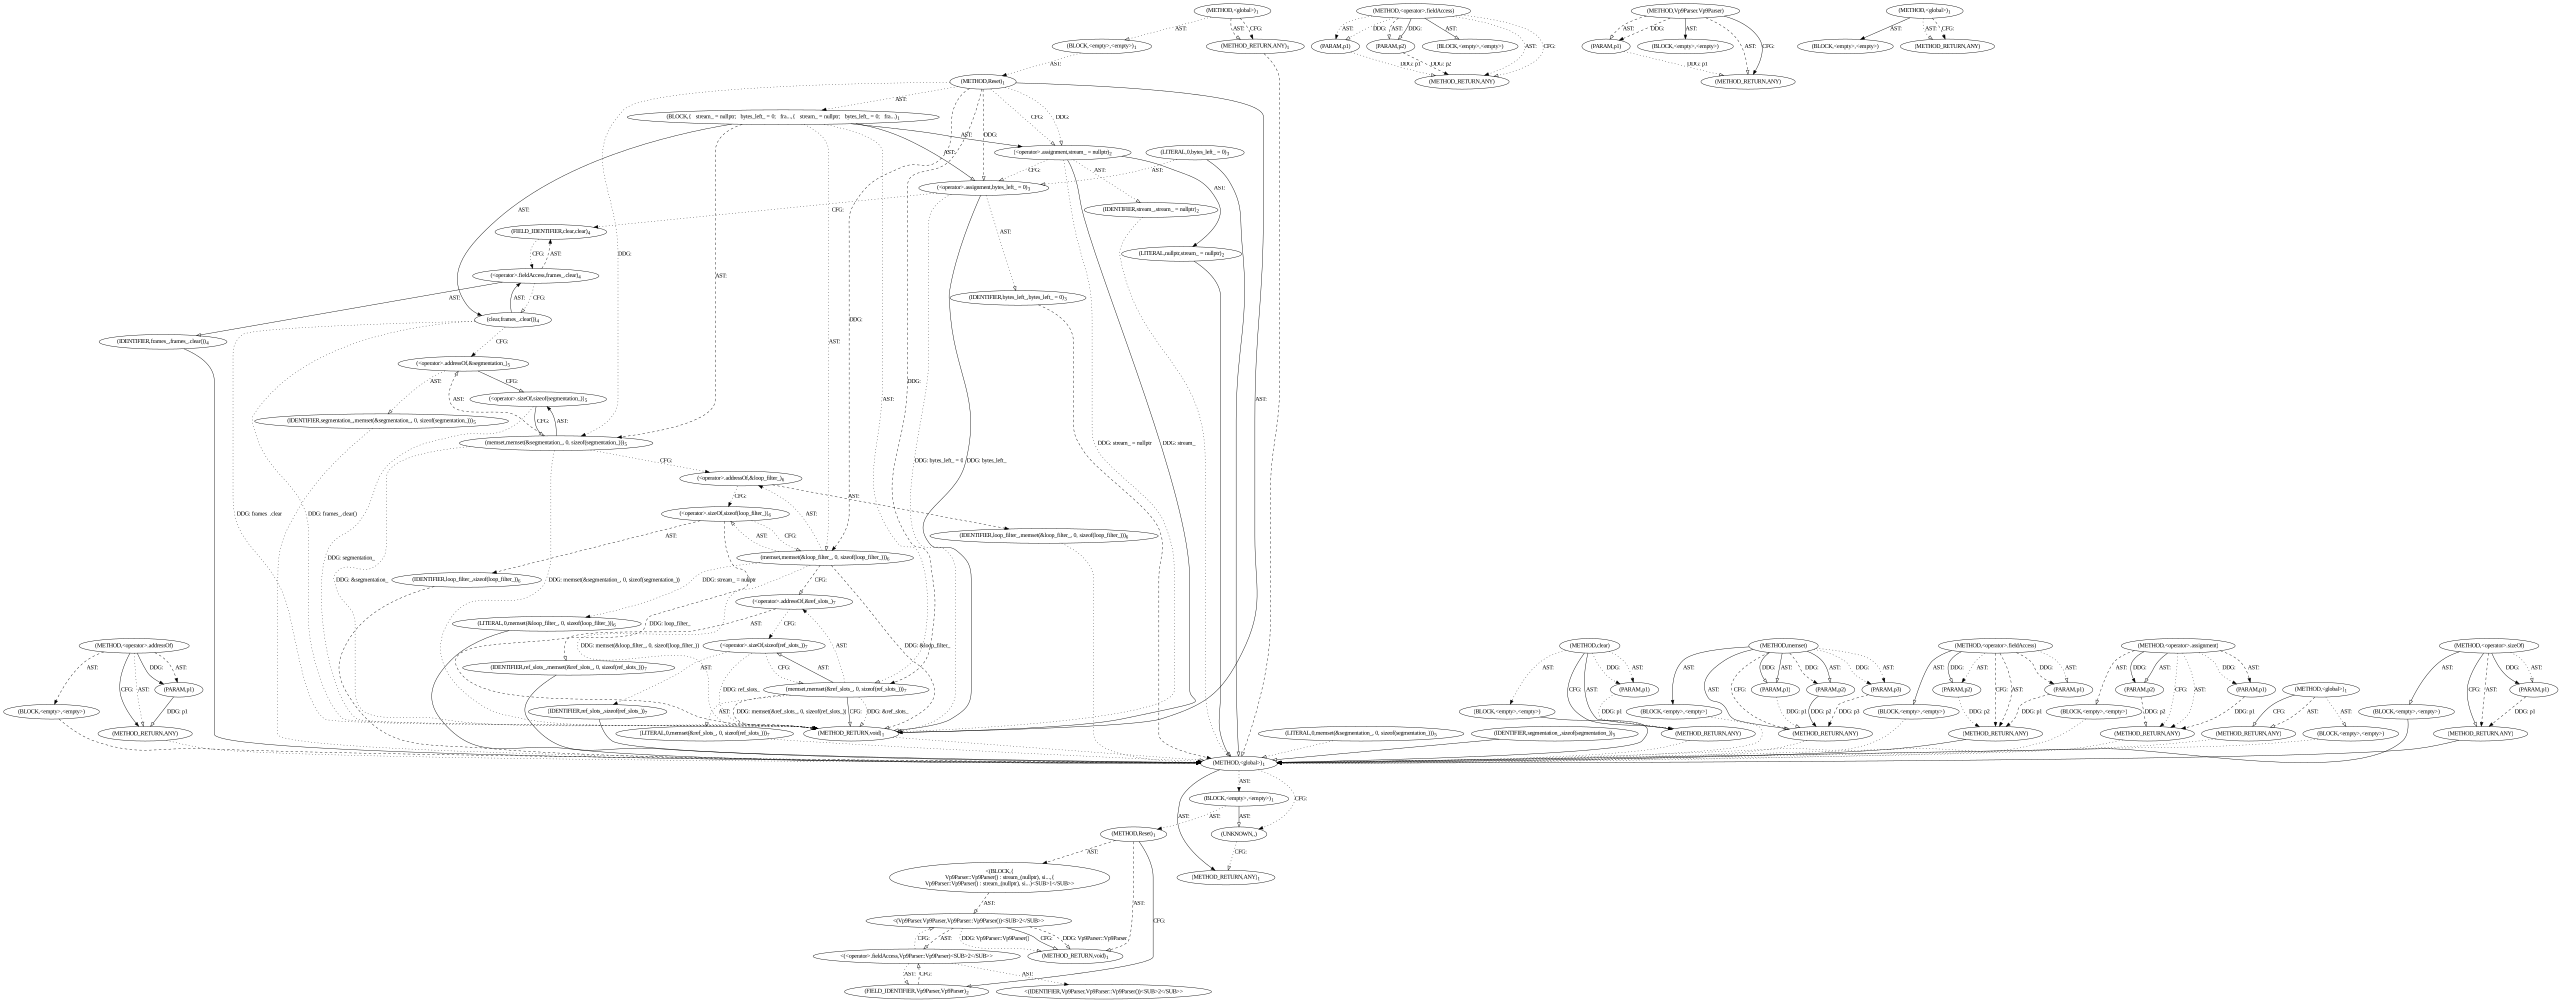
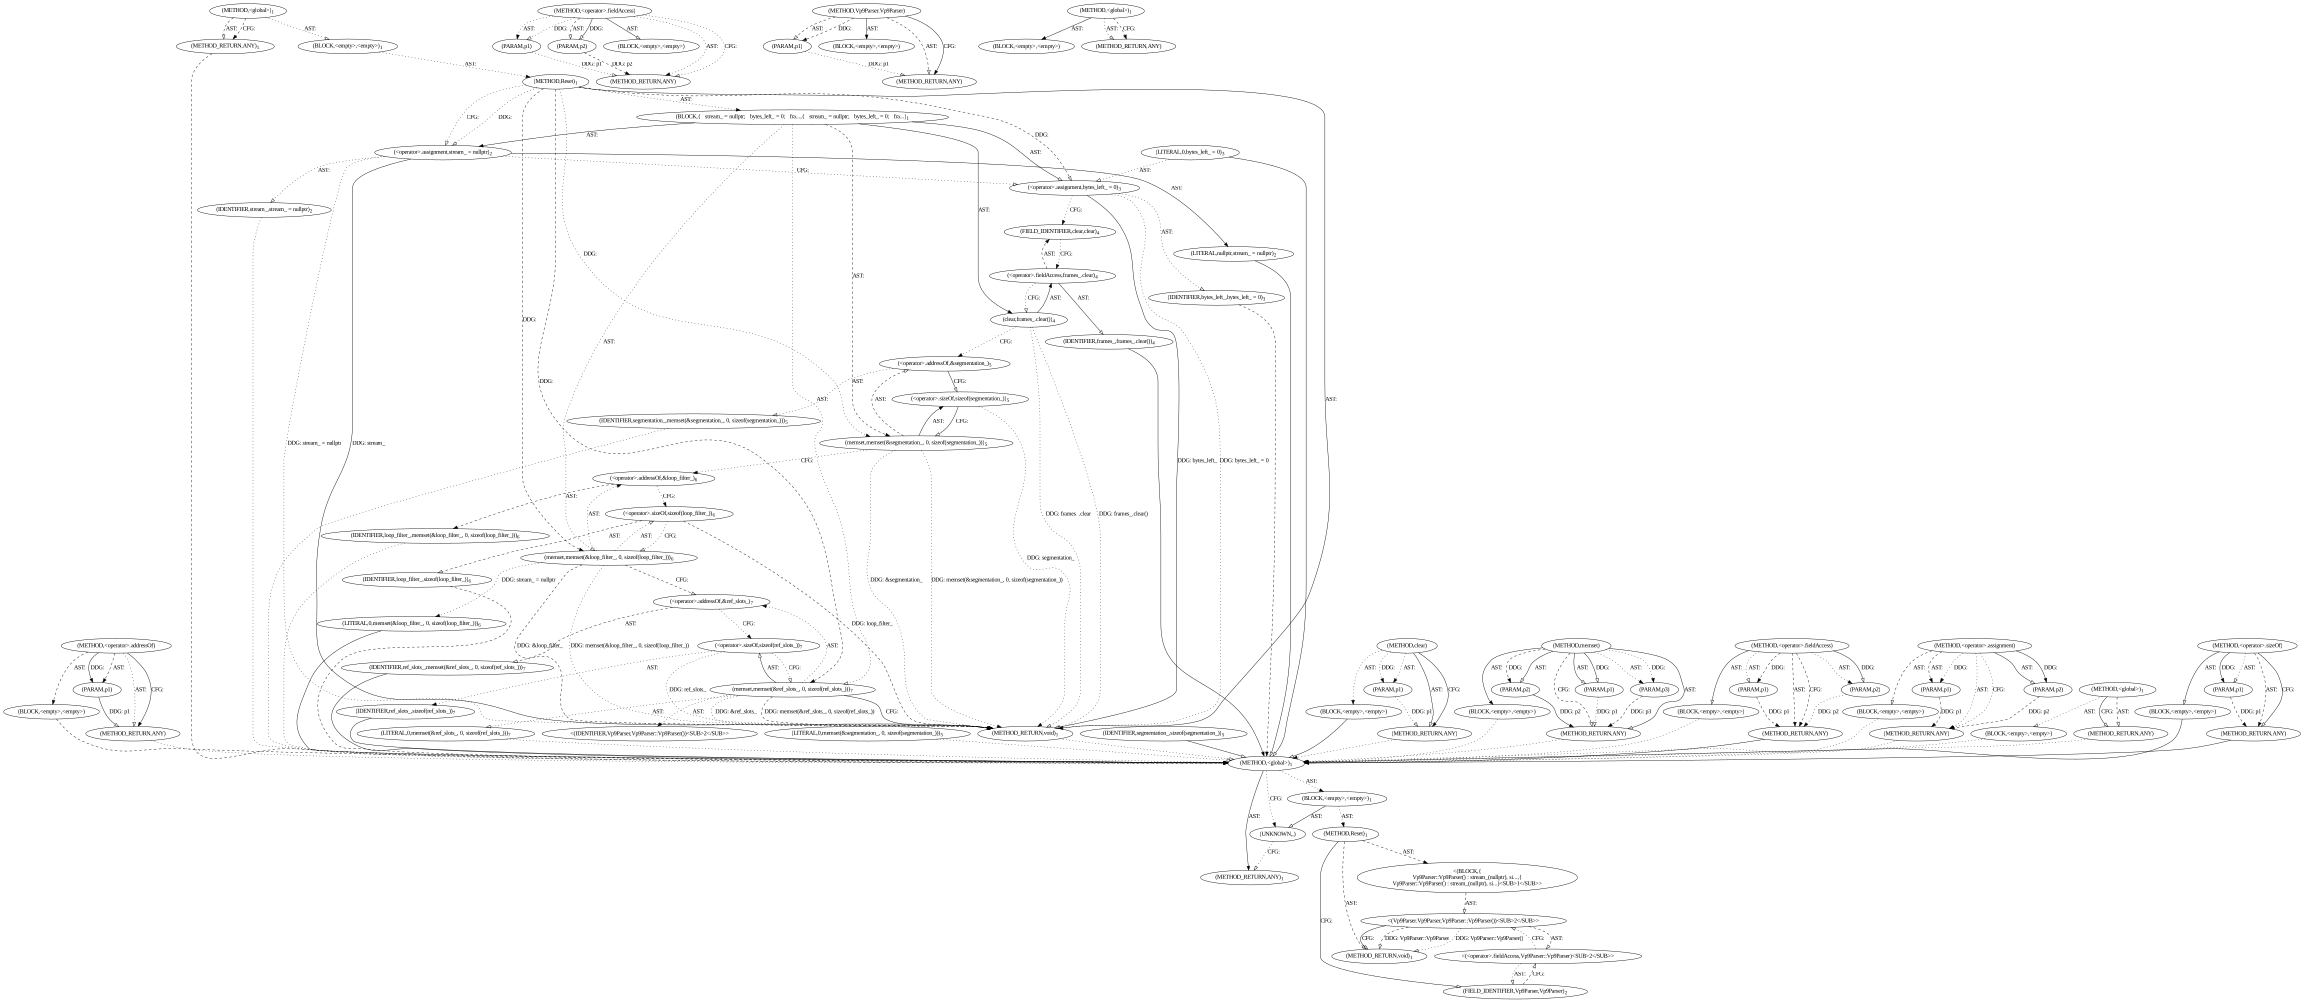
(598, 546) -> (542, 546)
(1008, 974) -> (693, 704)
